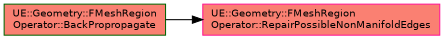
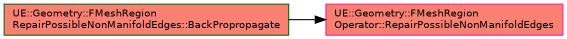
(85, 20) -> (146, 20)
